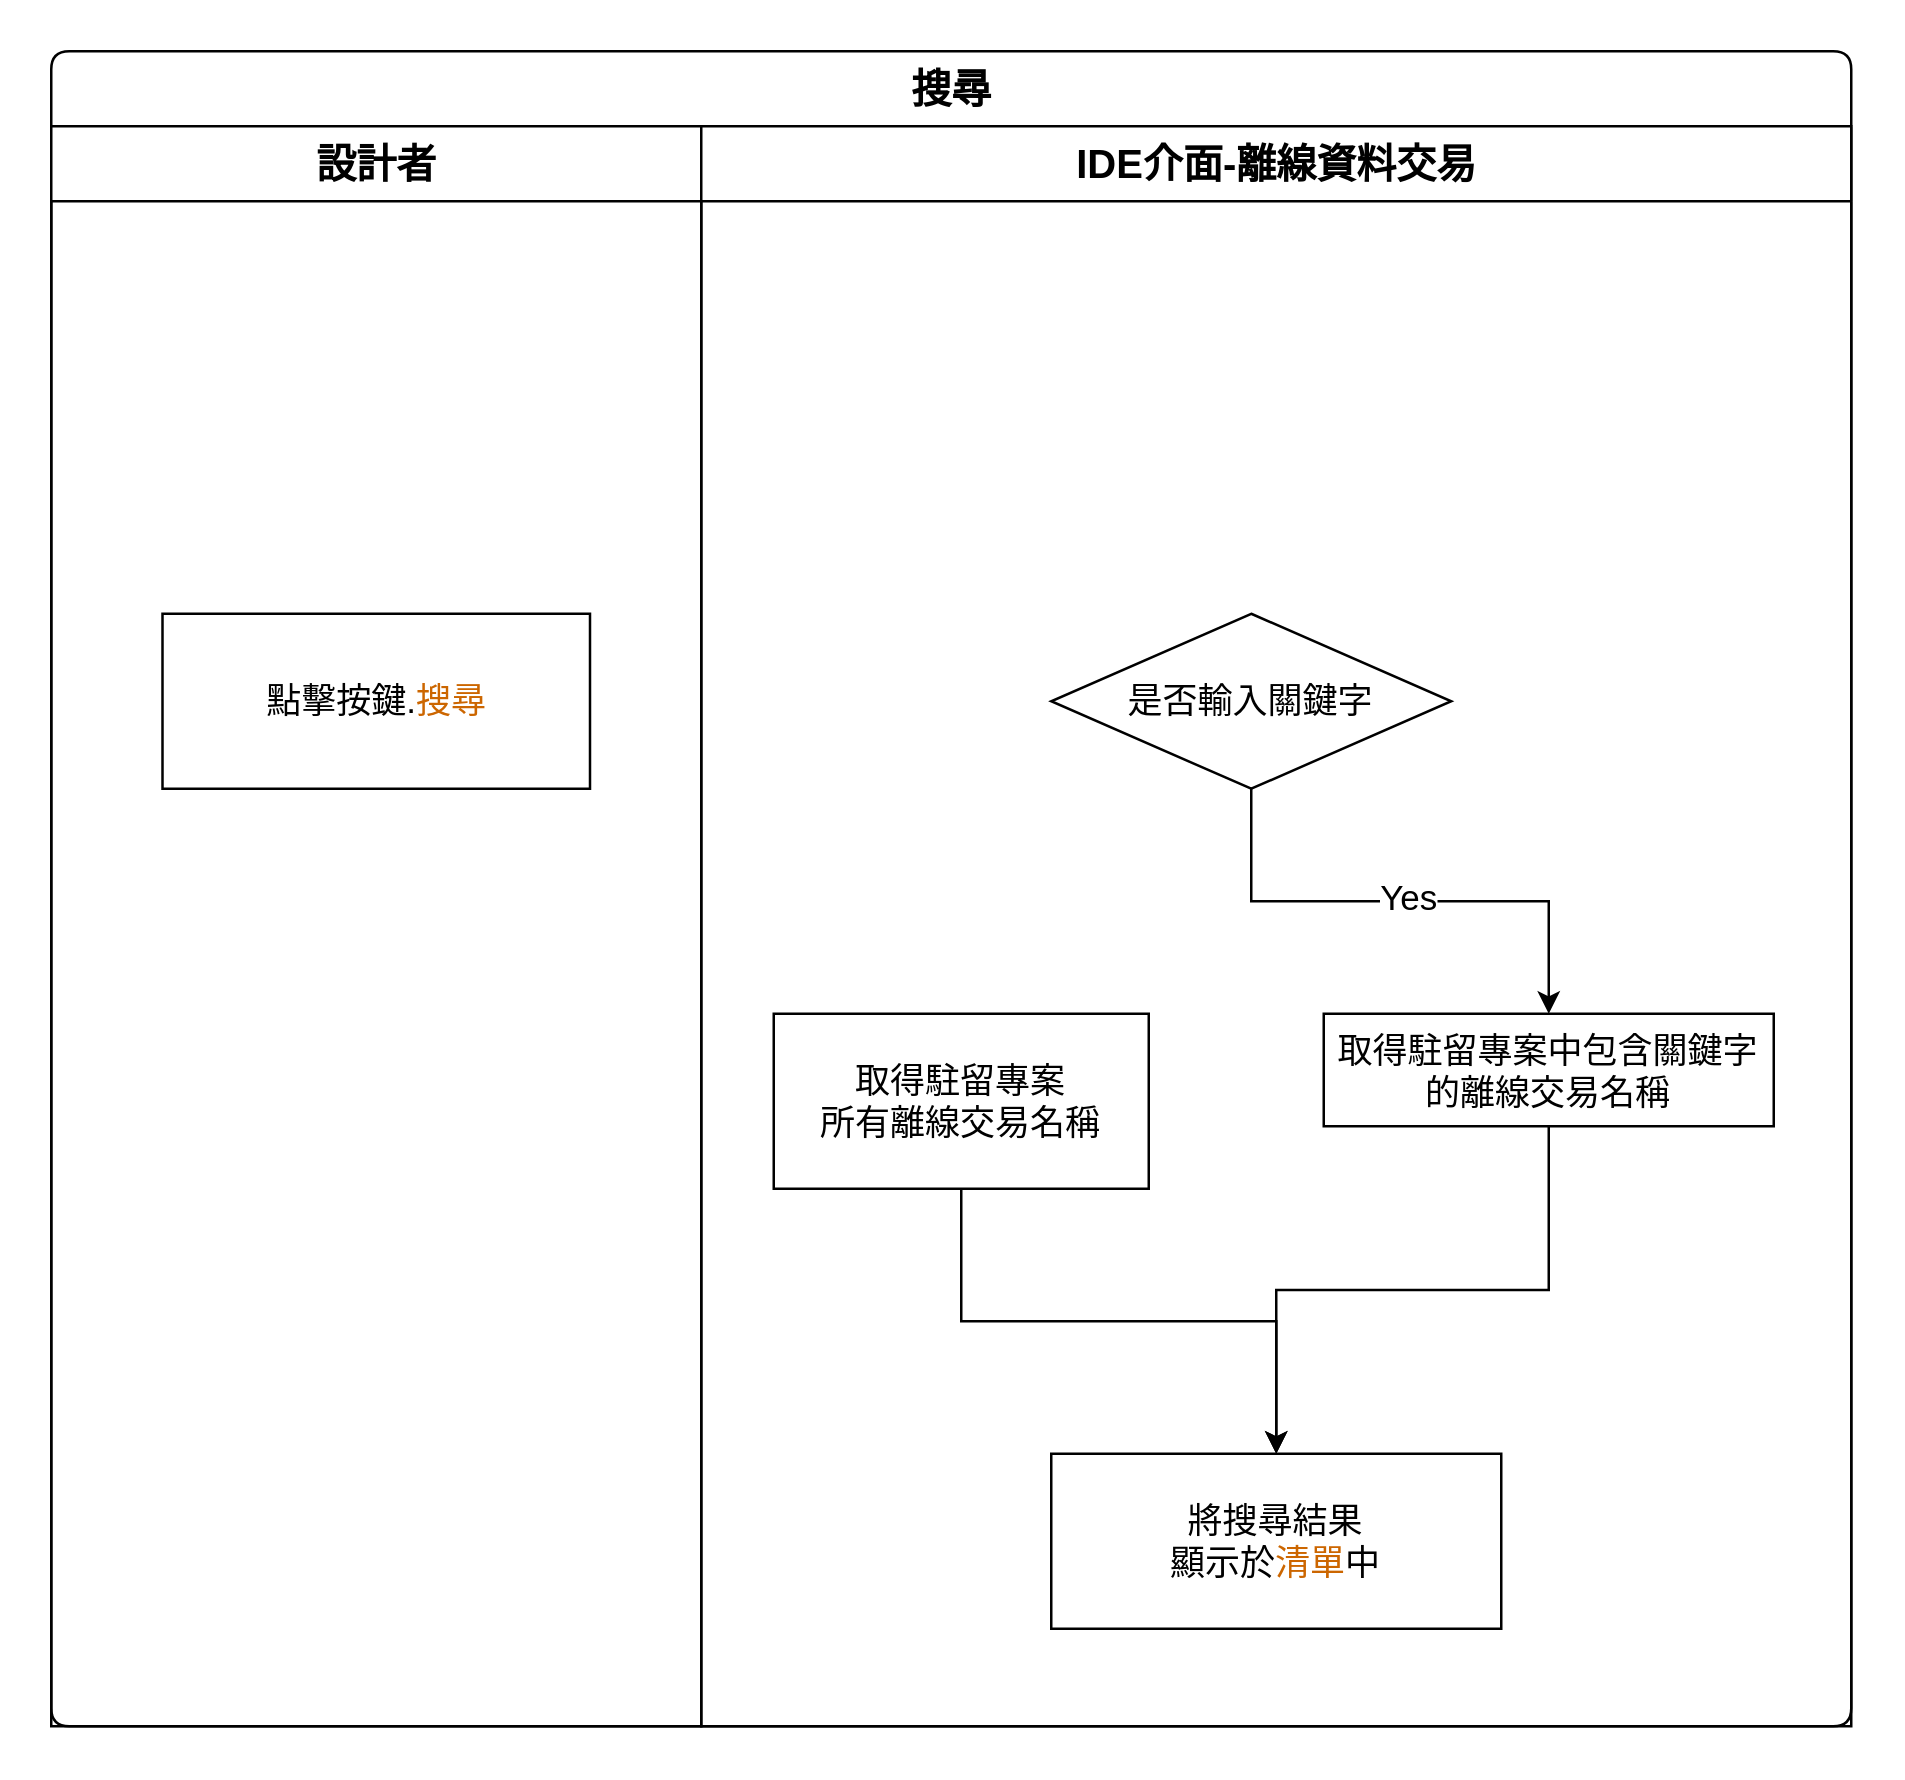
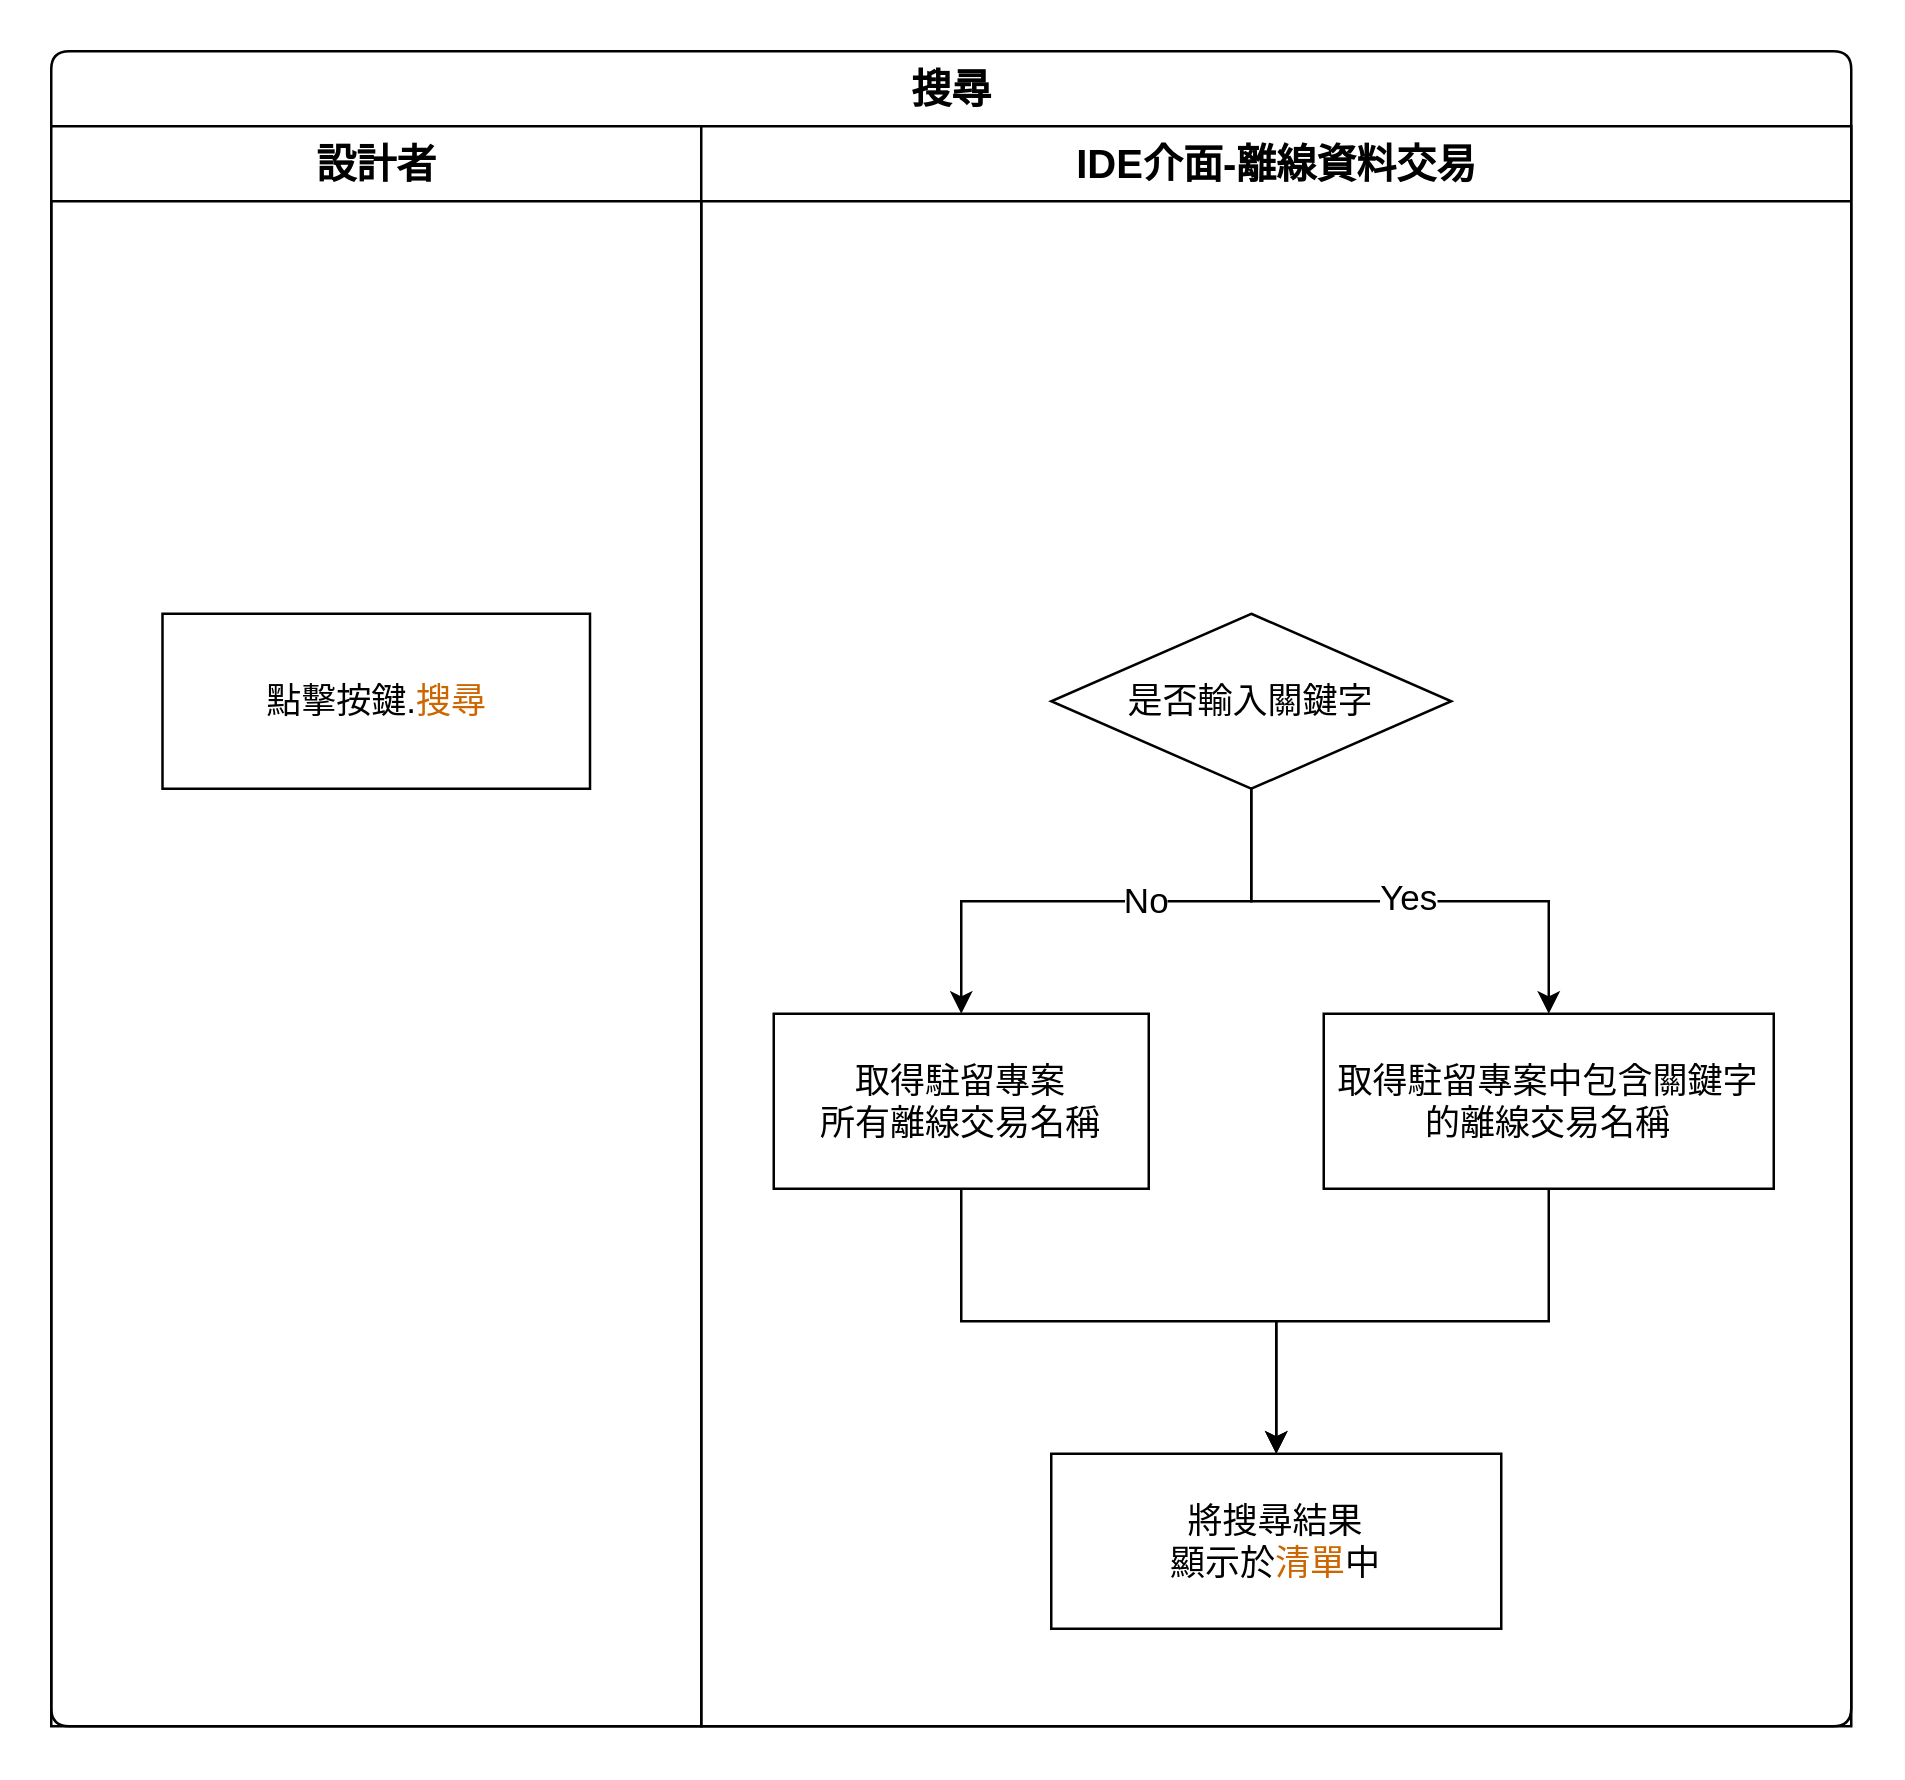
none -> (1056, 901)
(1549, 1070) -> (1549, 1101)
